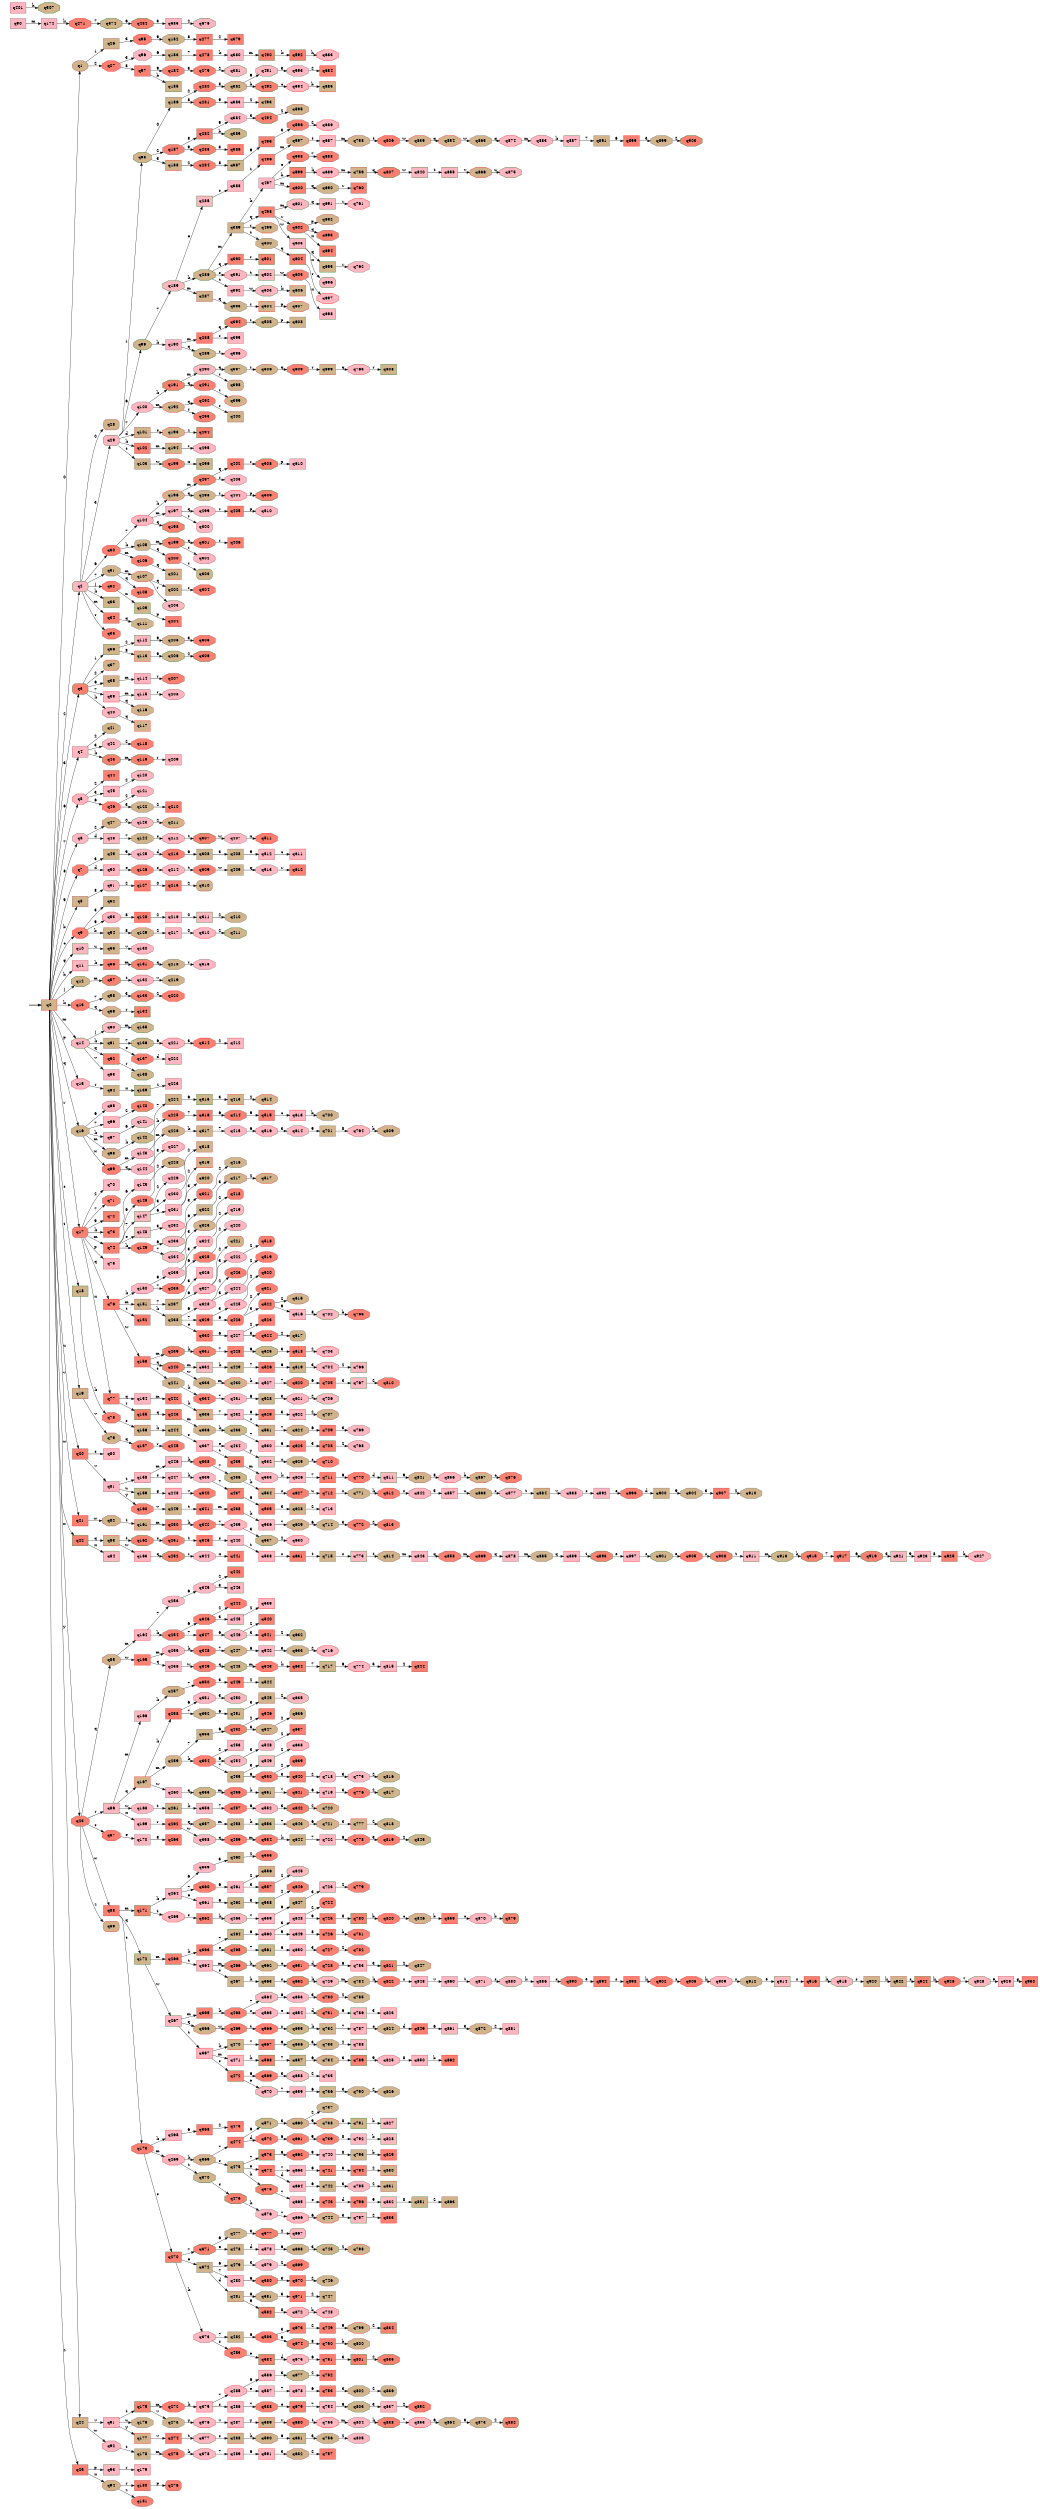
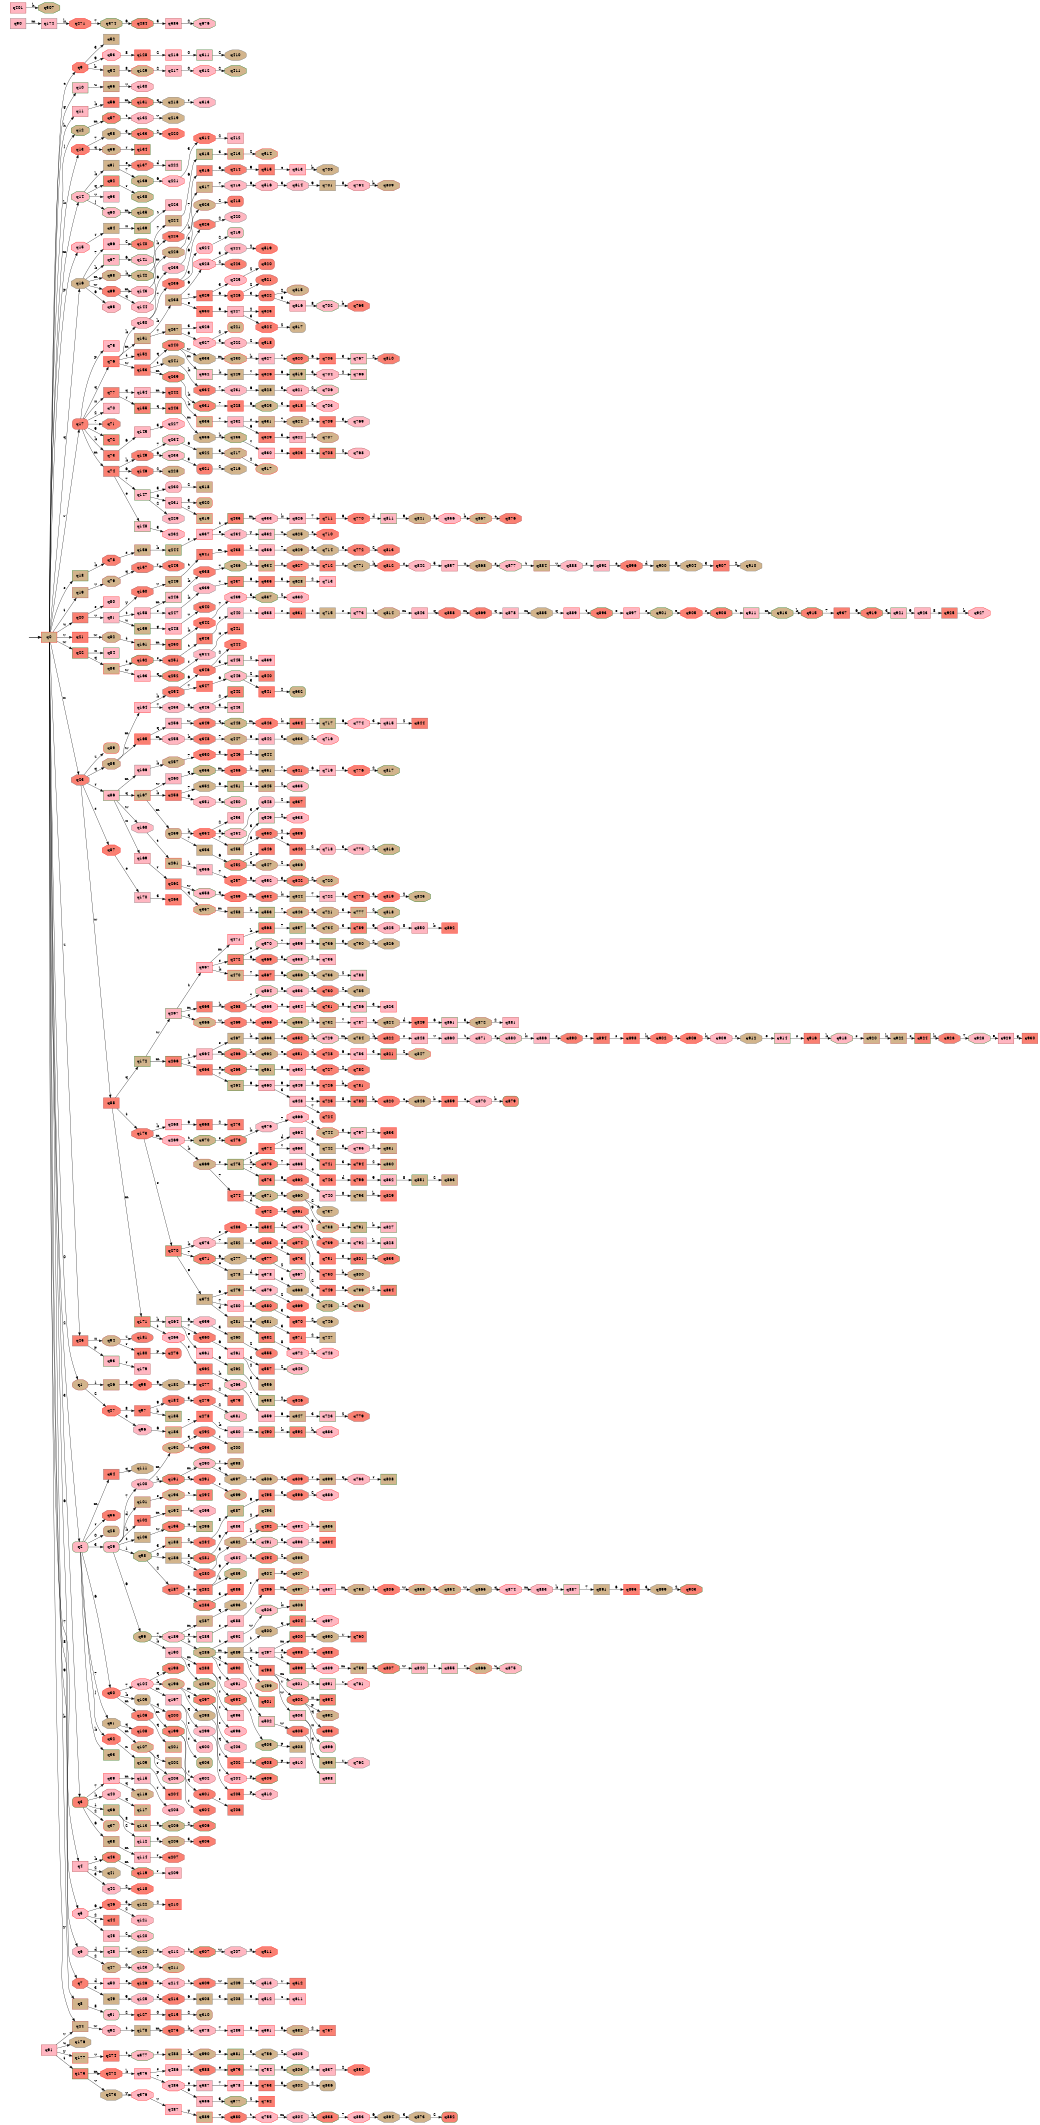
(204, 1541) -> (204, 639)
(842, 1556) -> (842, 613)
(313, 1908) -> (313, 1106)
(94, 2423) -> (63, 2039)
